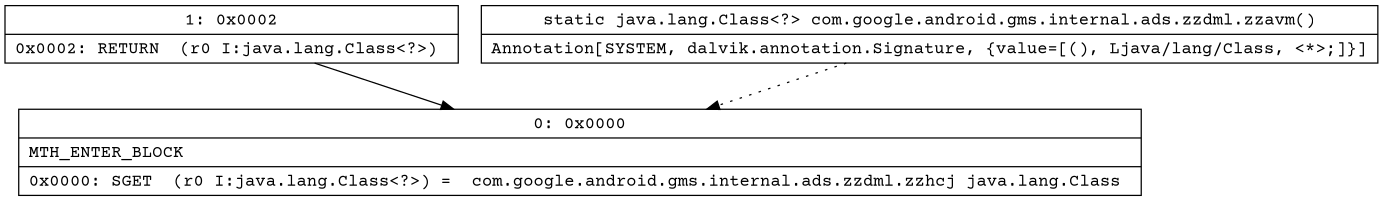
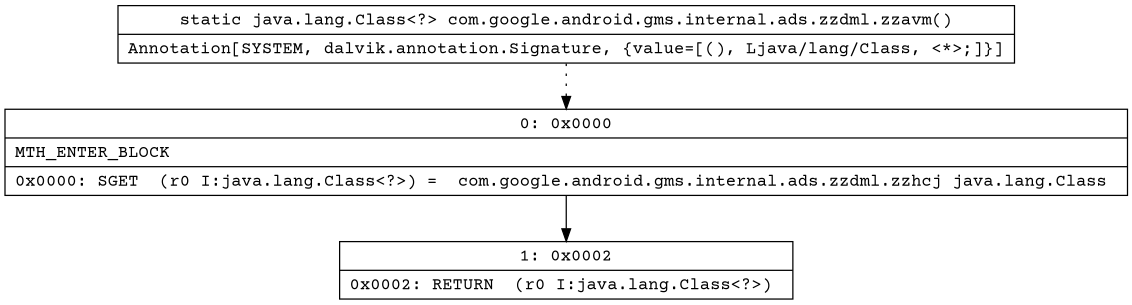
(378, 84) -> (566, 212)
